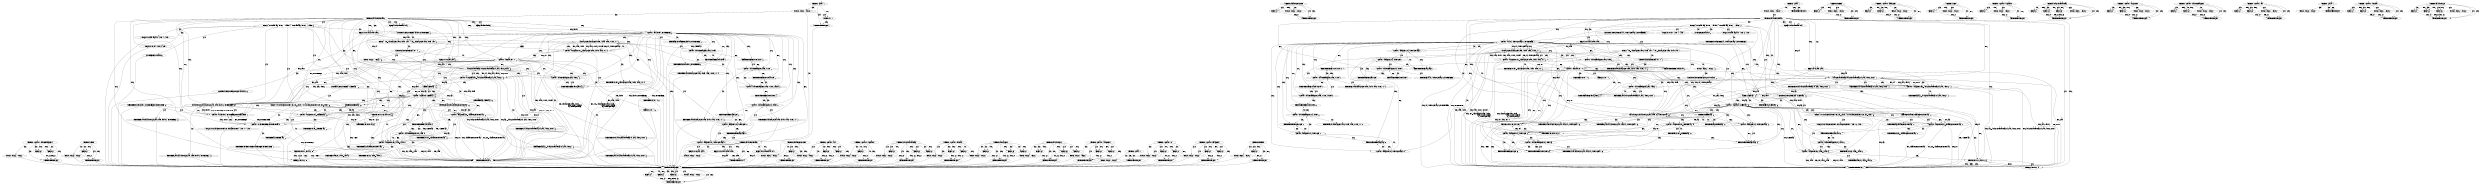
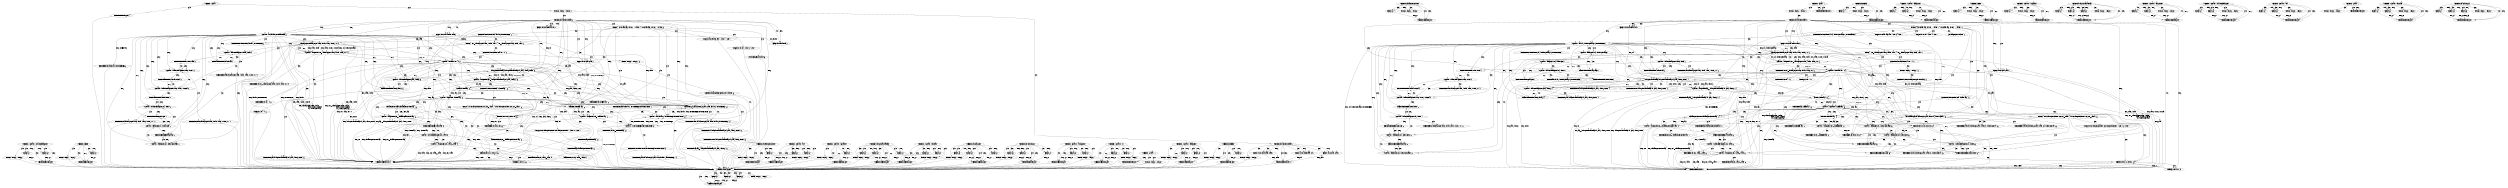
(828, 18) -> none
(567, 30) -> (533, 36)
(1732, 37) -> (1563, 48)
